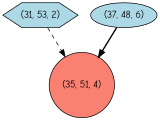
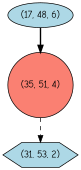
(124, 15) -> (40, 15)
(55, 39) -> (40, 127)
